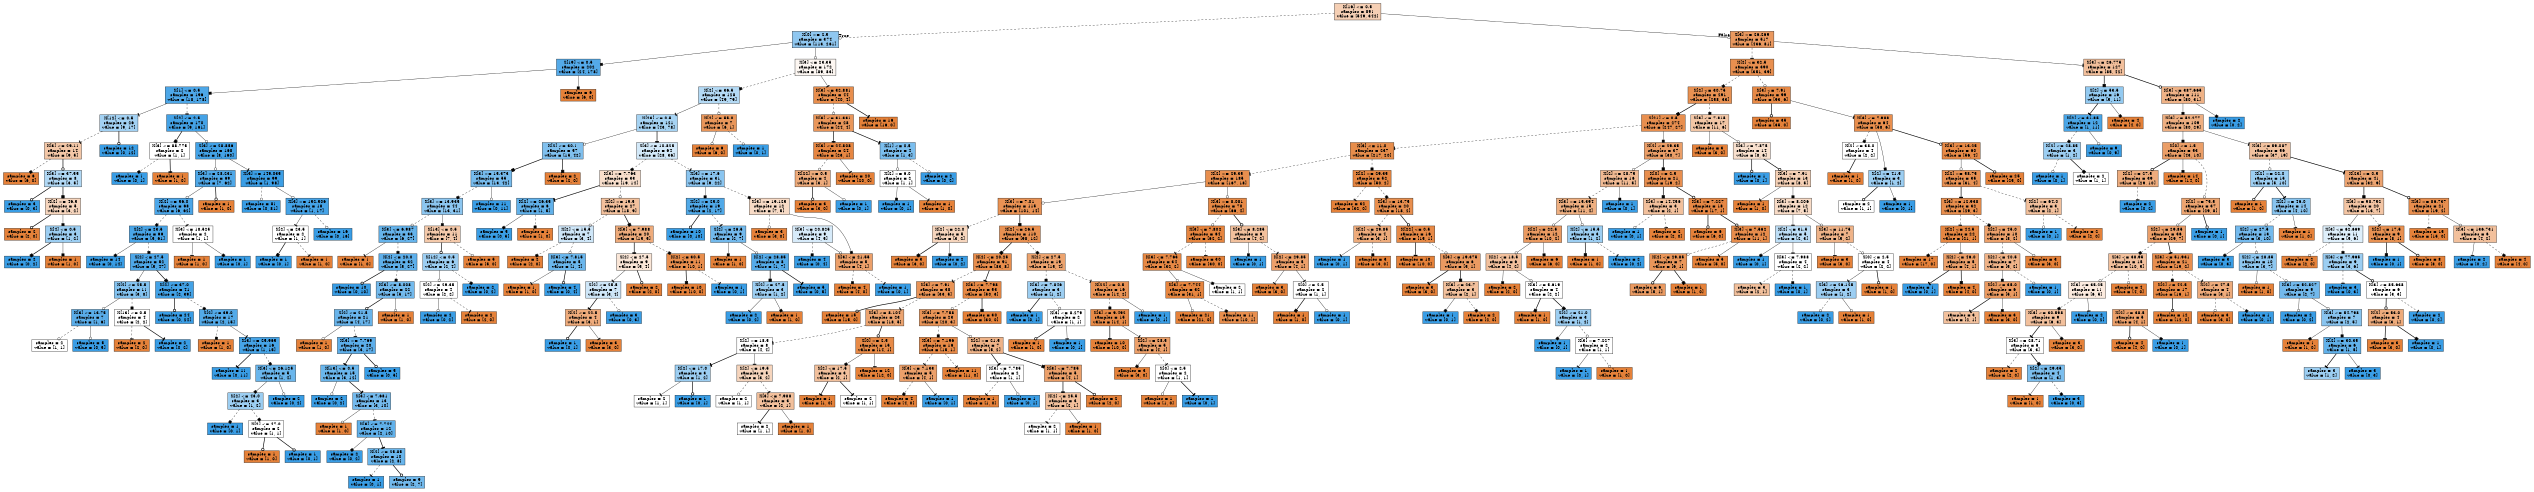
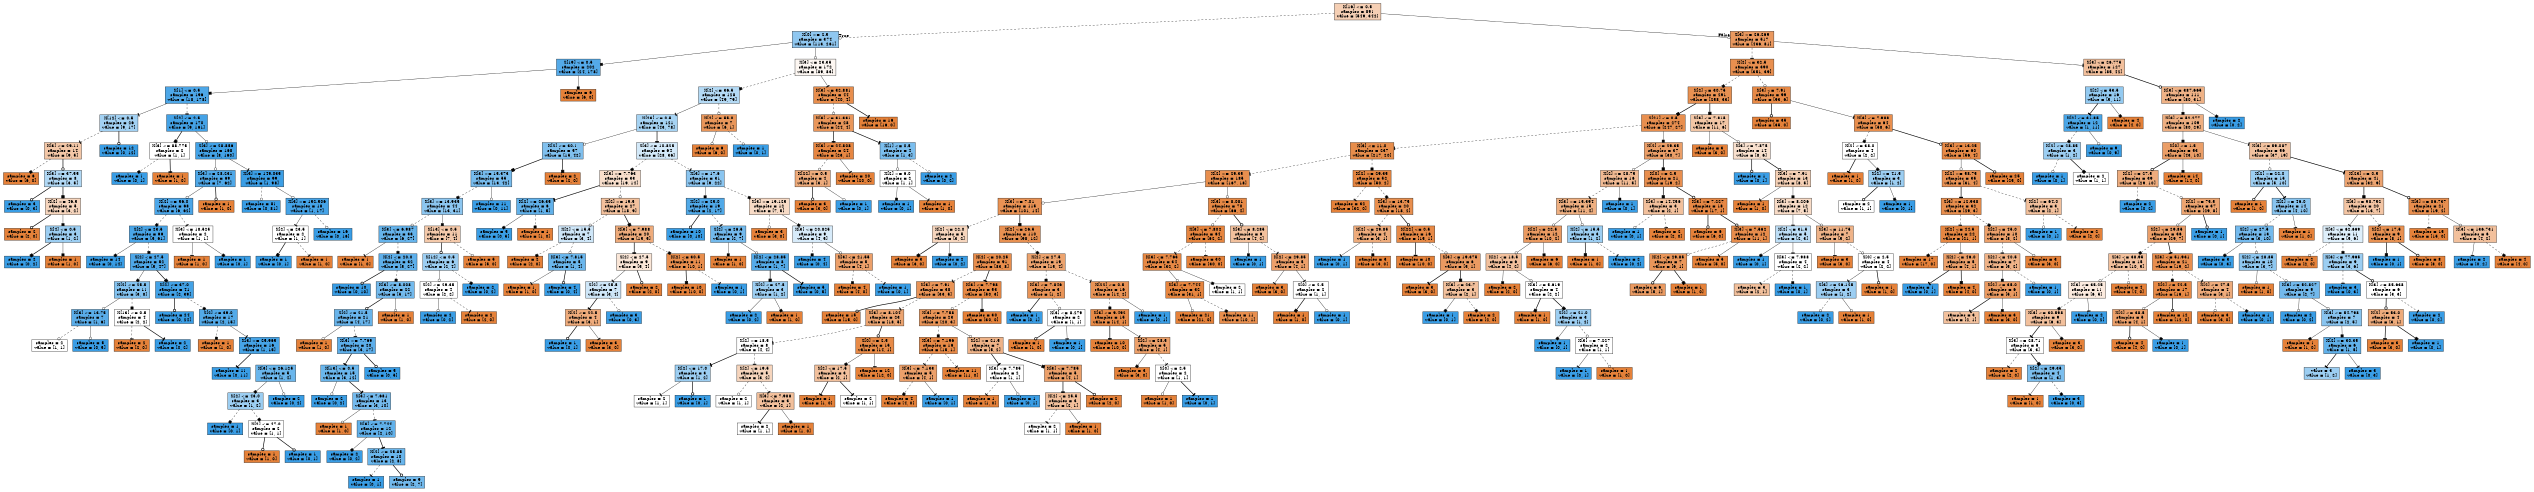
(2104, 80) -> none
(1710, 107) -> (1710, 107)
(1882, 149) -> (1872, 164)
(2206, 176) -> (2168, 192)
(827, 221) -> (790, 219)
(1007, 247) -> none
(1046, 290) -> (1046, 290)
none -> (2152, 303)
(267, 358) -> none
(755, 359) -> (755, 359)
(2322, 373) -> (2322, 373)
